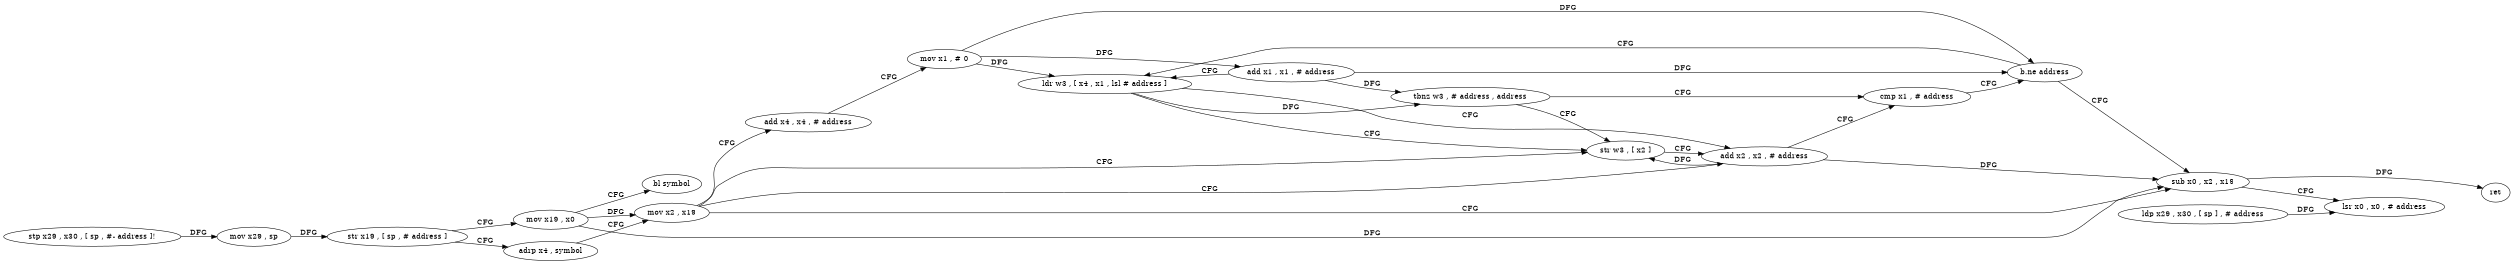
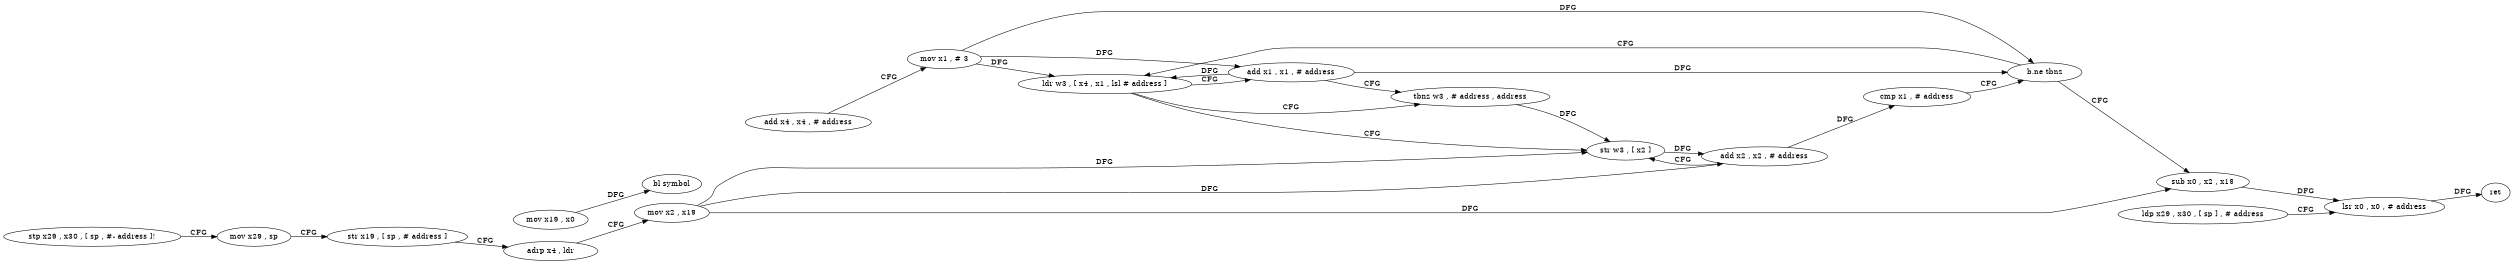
(944, 59) -> (944, 59)
(1210, 71) -> (1210, 71)
(2045, 72) -> (2045, 72)
(1373, 84) -> (1373, 84)
(1704, 97) -> none
(1291, 107) -> (1291, 107)
(1568, 114) -> (1568, 114)
(1845, 119) -> (1845, 119)
(1453, 127) -> (1218, 84)
(1683, 149) -> (1683, 149)
(720, 160) -> none
(1683, 160) -> (1683, 160)
(1105, 162) -> (1105, 162)
(1988, 169) -> none
(2362, 177) -> (2454, 198)
(1210, 189) -> (1210, 189)
(2306, 191) -> (2306, 191)
(616, 195) -> (616, 195)
(1470, 209) -> (1470, 209)
(2306, 210) -> (2306, 210)
(609, 216) -> none
(481, 227) -> none
(199, 233) -> (199, 233)
(309, 233) -> (309, 233)
(1374, 237) -> none
(551, 251) -> (551, 251)
